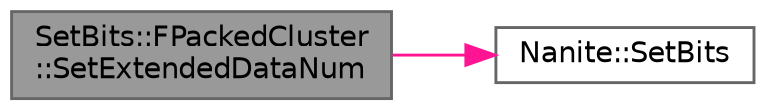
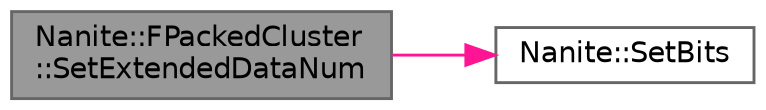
(202, 55) -> (202, 55)
